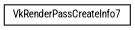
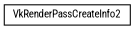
(67, 15) -> (67, 15)
